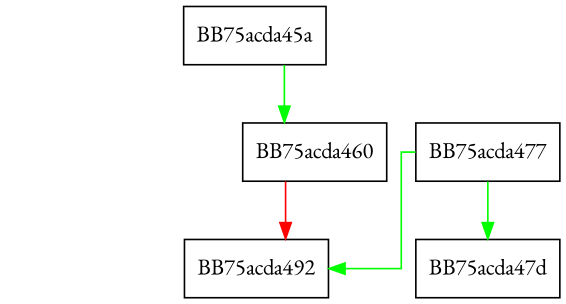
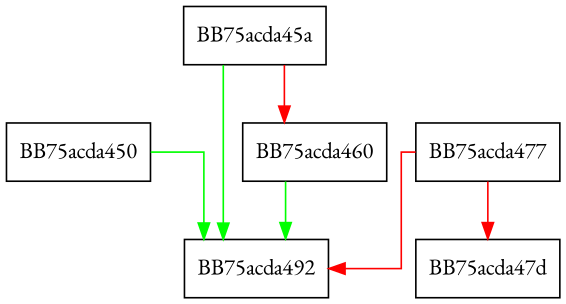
(284, 86) -> (284, 86)
none -> (223, 144)
none -> (78, 152)
(286, 202) -> (286, 202)
(488, 202) -> (488, 202)
(401, 231) -> (401, 231)
